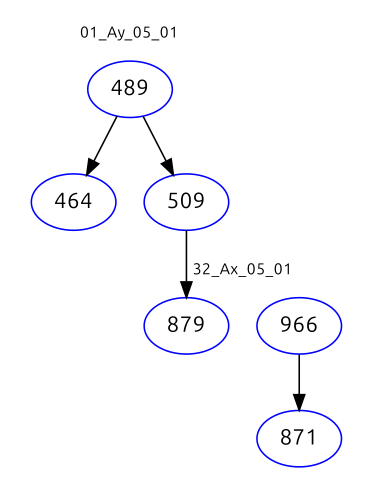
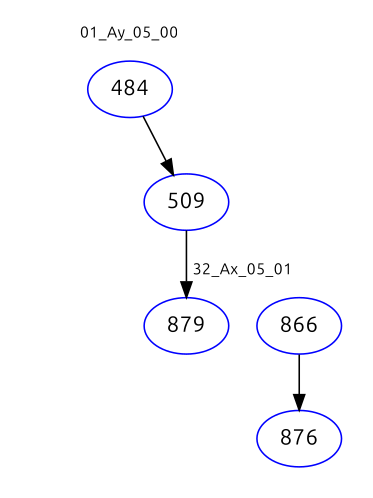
(130, 34) -> (130, 34)
(130, 89) -> (130, 89)
(74, 202) -> none
(299, 326) -> (299, 326)
(299, 439) -> (299, 439)
